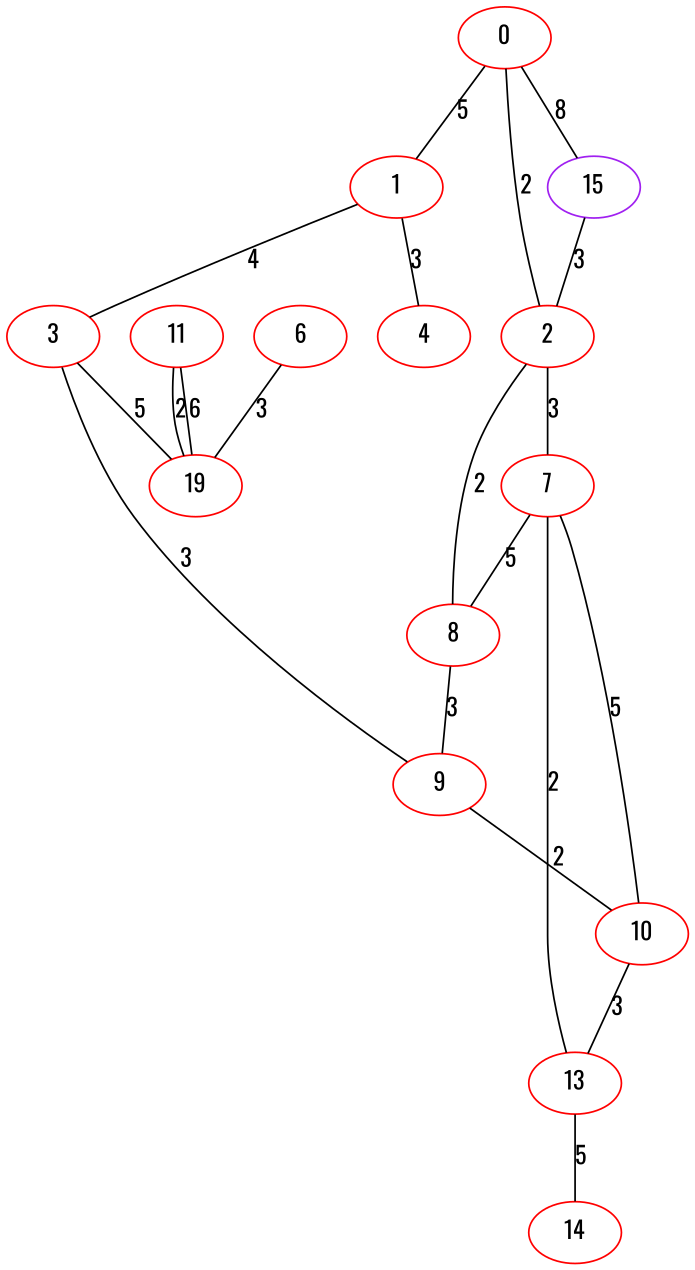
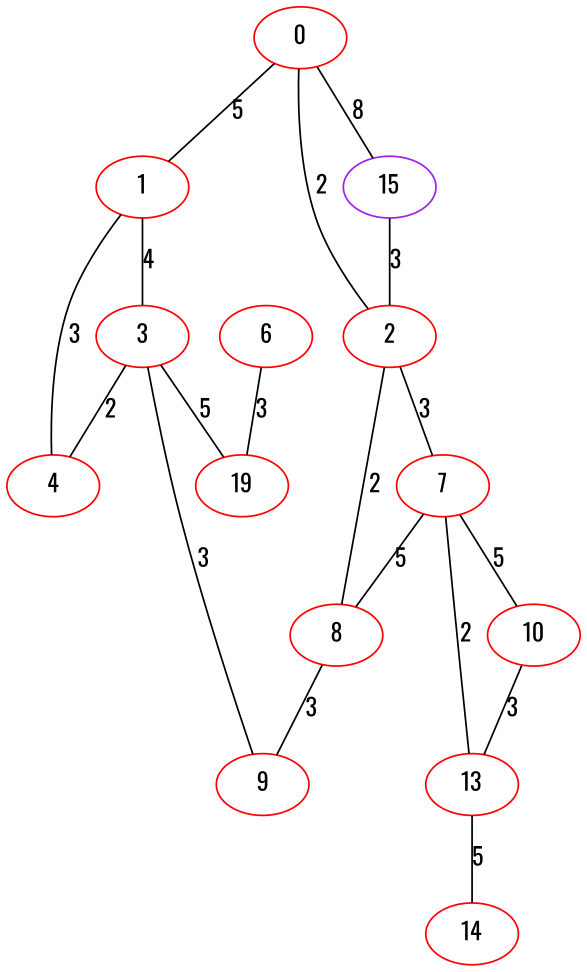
(177, 336) -> none
none -> (98, 411)
(537, 857) -> none
